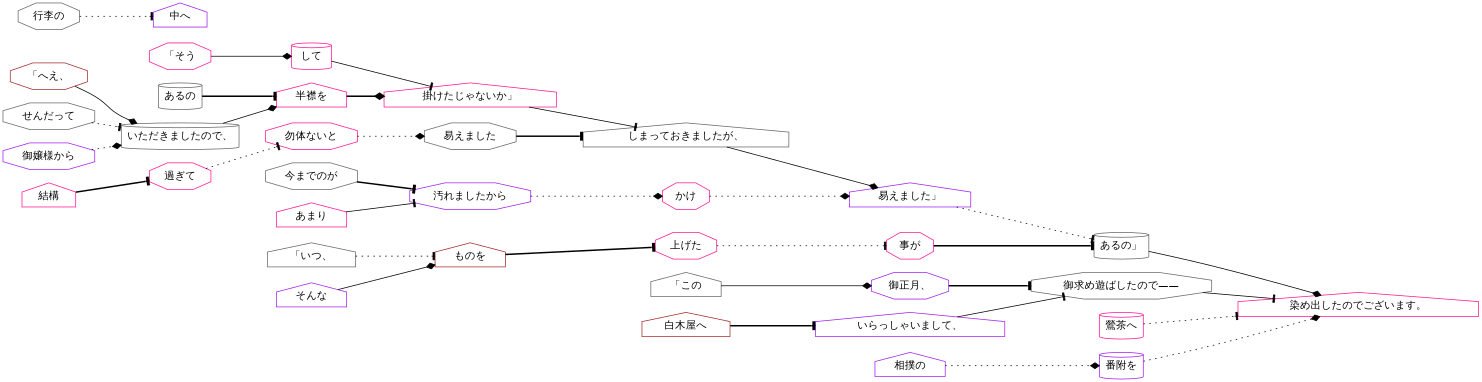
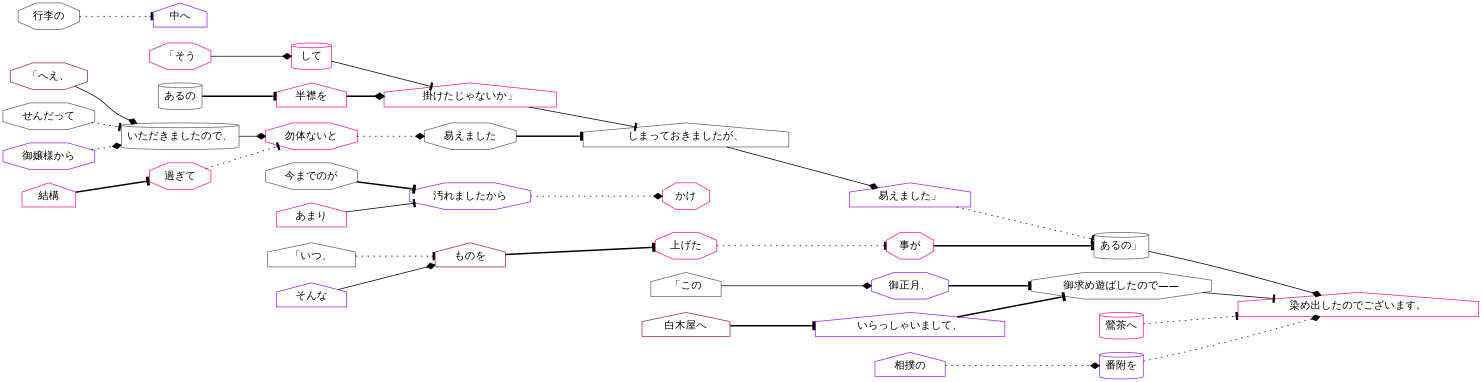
(245, 116) -> (248, 136)
(775, 196) -> none
(1009, 307) -> (1009, 307)
